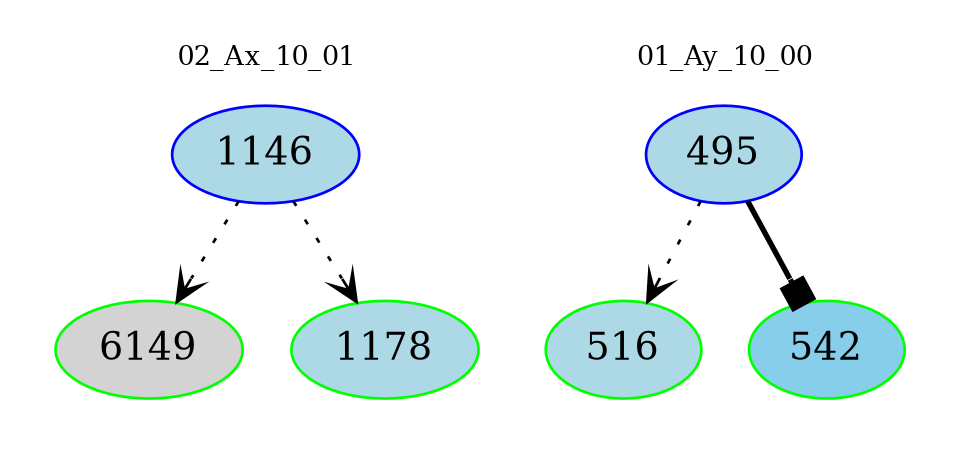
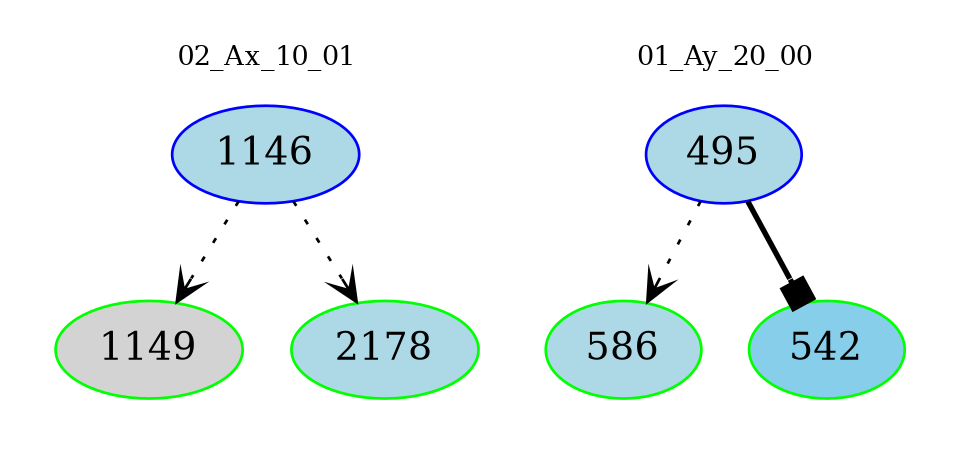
(725, 58) -> (725, 58)
(149, 350) -> (149, 350)
(385, 350) -> (385, 350)
(624, 350) -> (624, 350)
